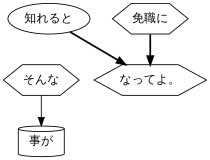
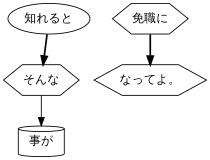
(94, 46) -> (46, 45)
